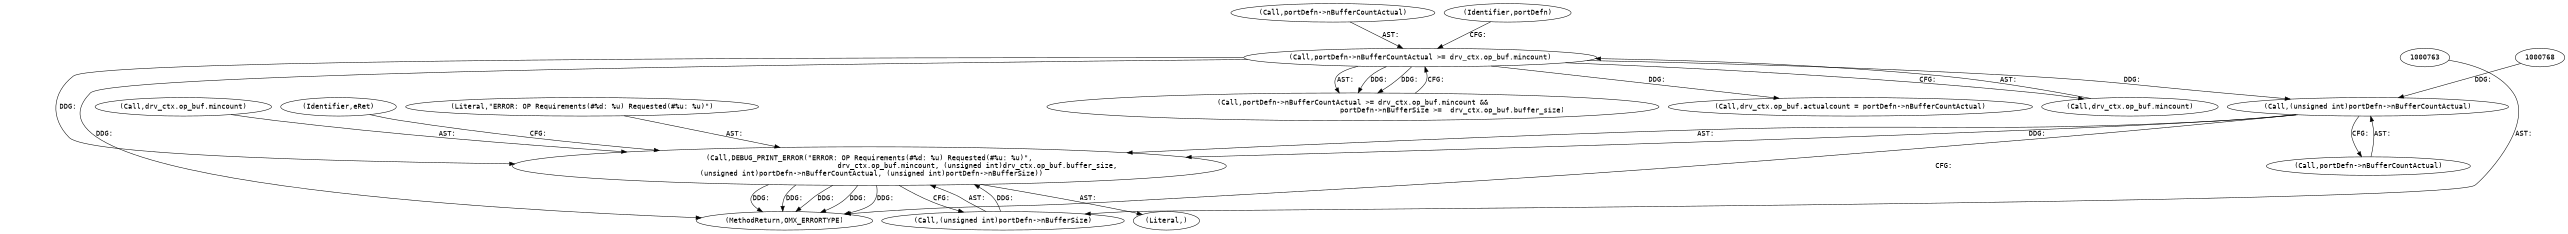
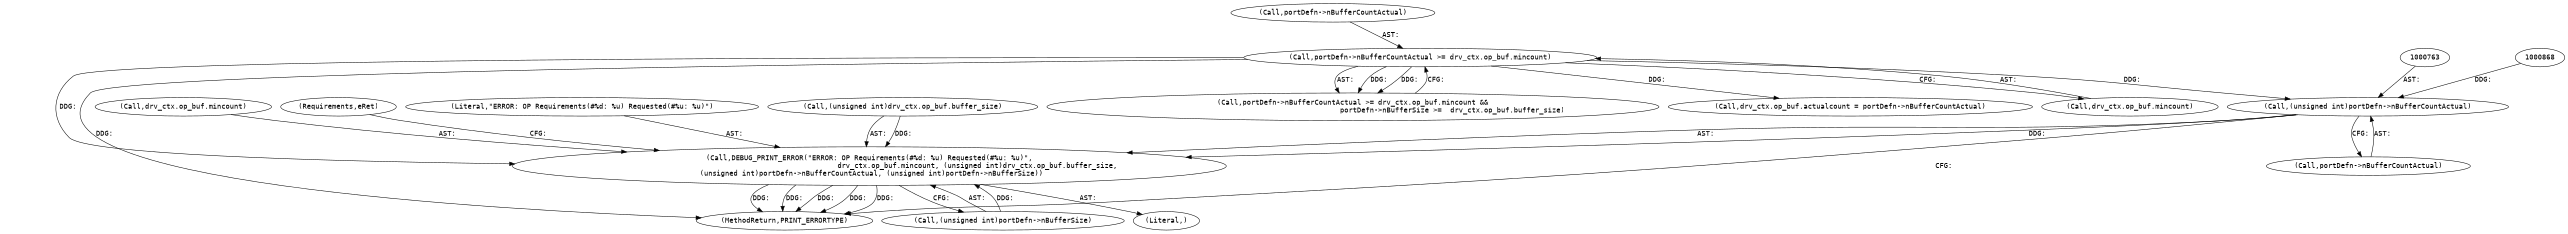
(1508, 13) -> none
(2540, 58) -> (2540, 58)
(339, 107) -> (339, 107)
none -> (903, 107)
(1874, 204) -> (2399, 80)
(785, 221) -> (785, 221)
